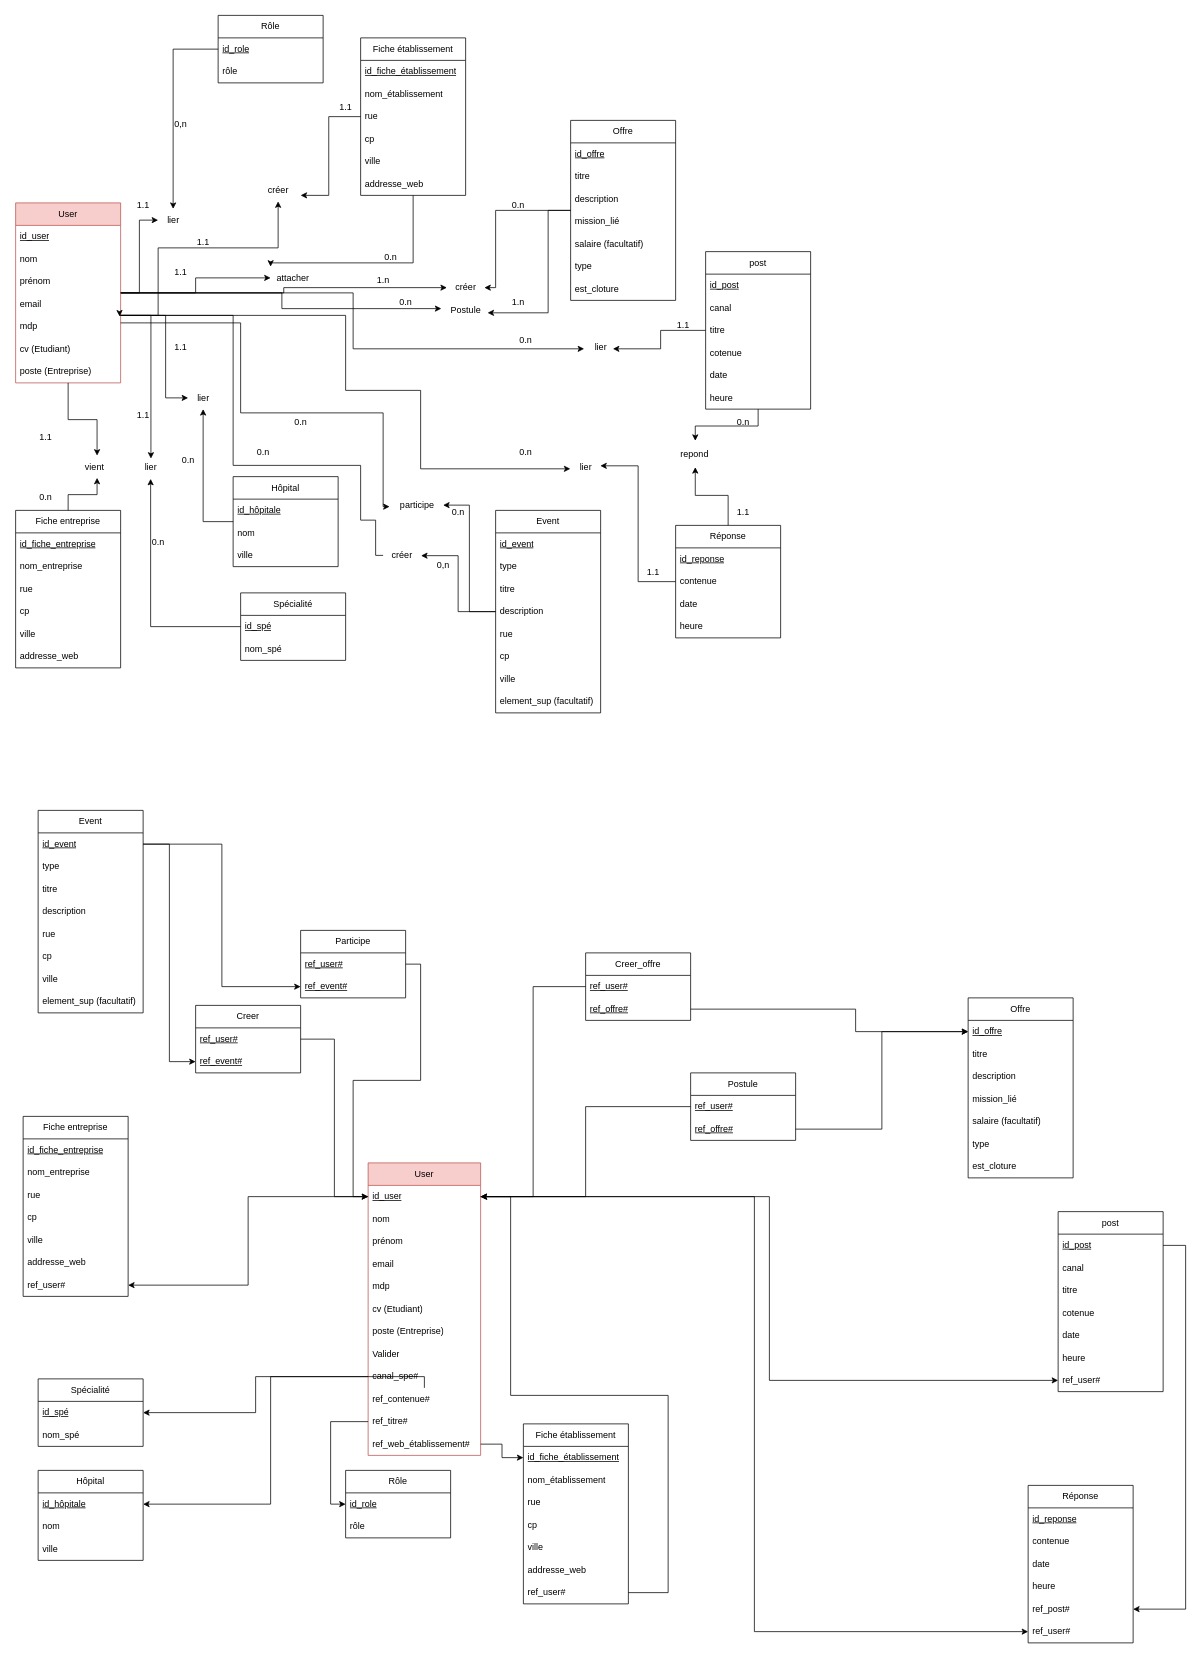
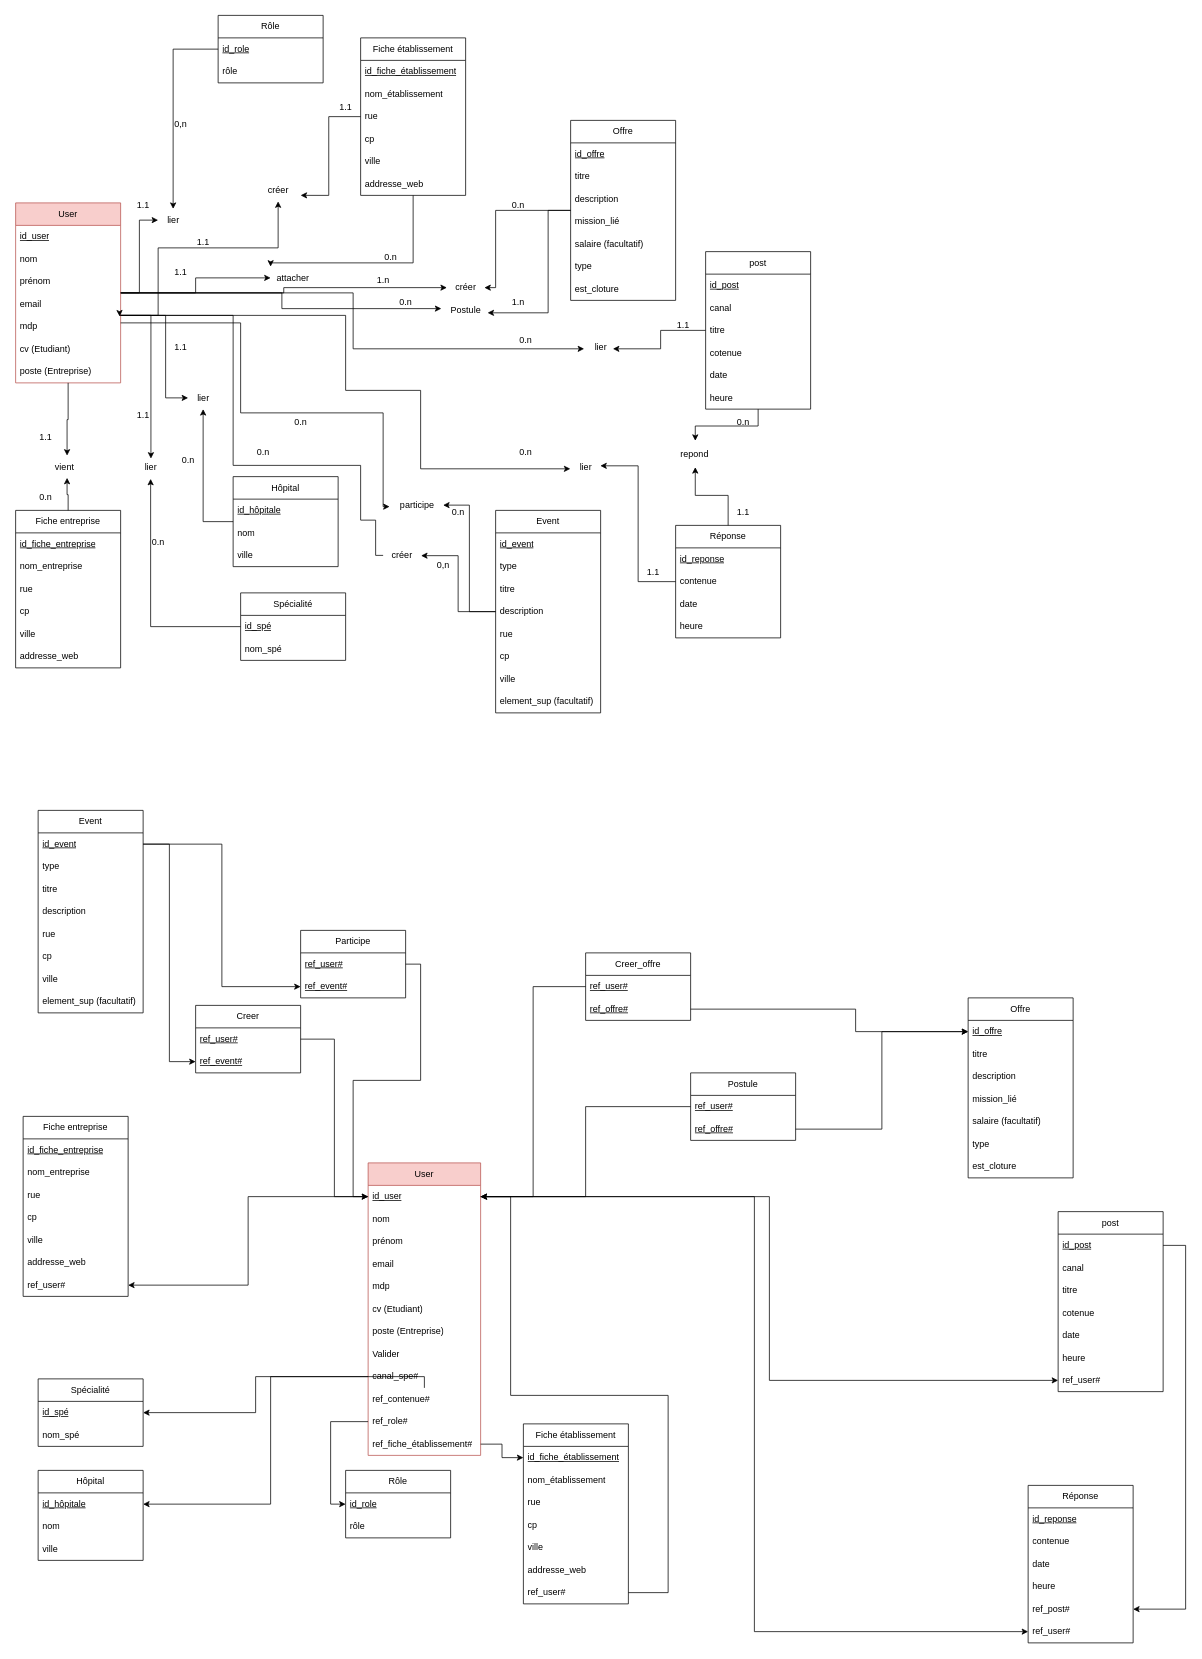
(94, 468) -> (64, 468)
(396, 1422) -> (394, 1422)
(425, 1444) -> (425, 1444)
